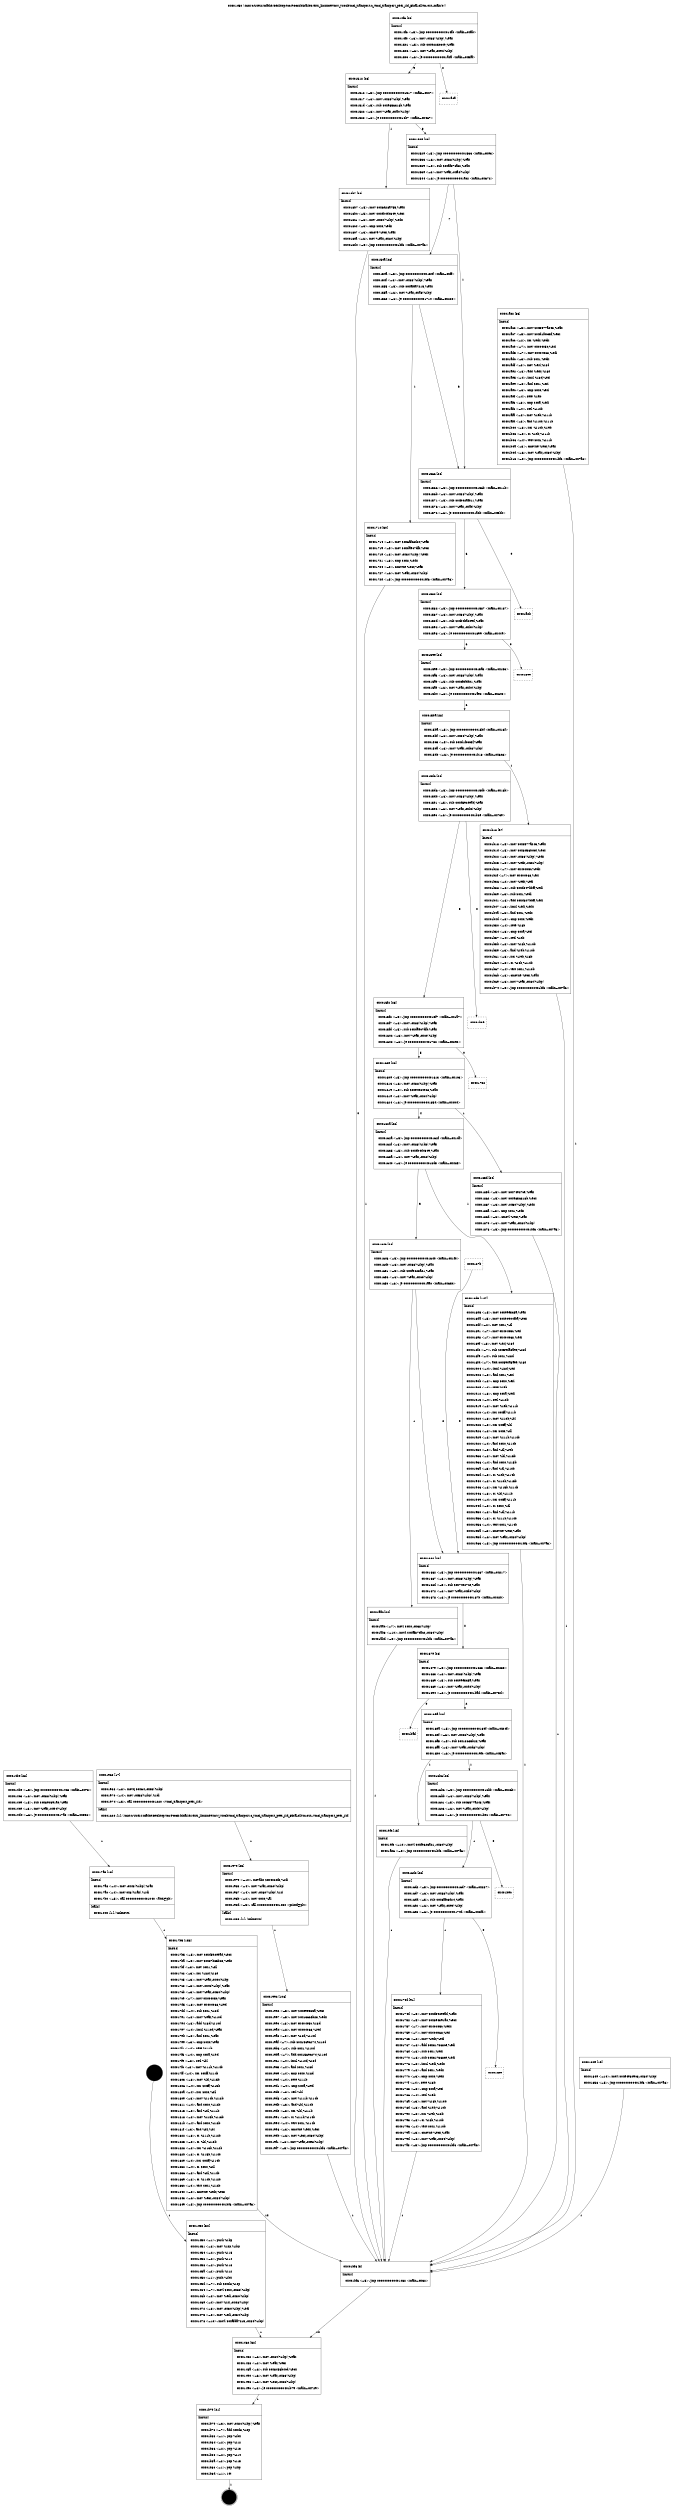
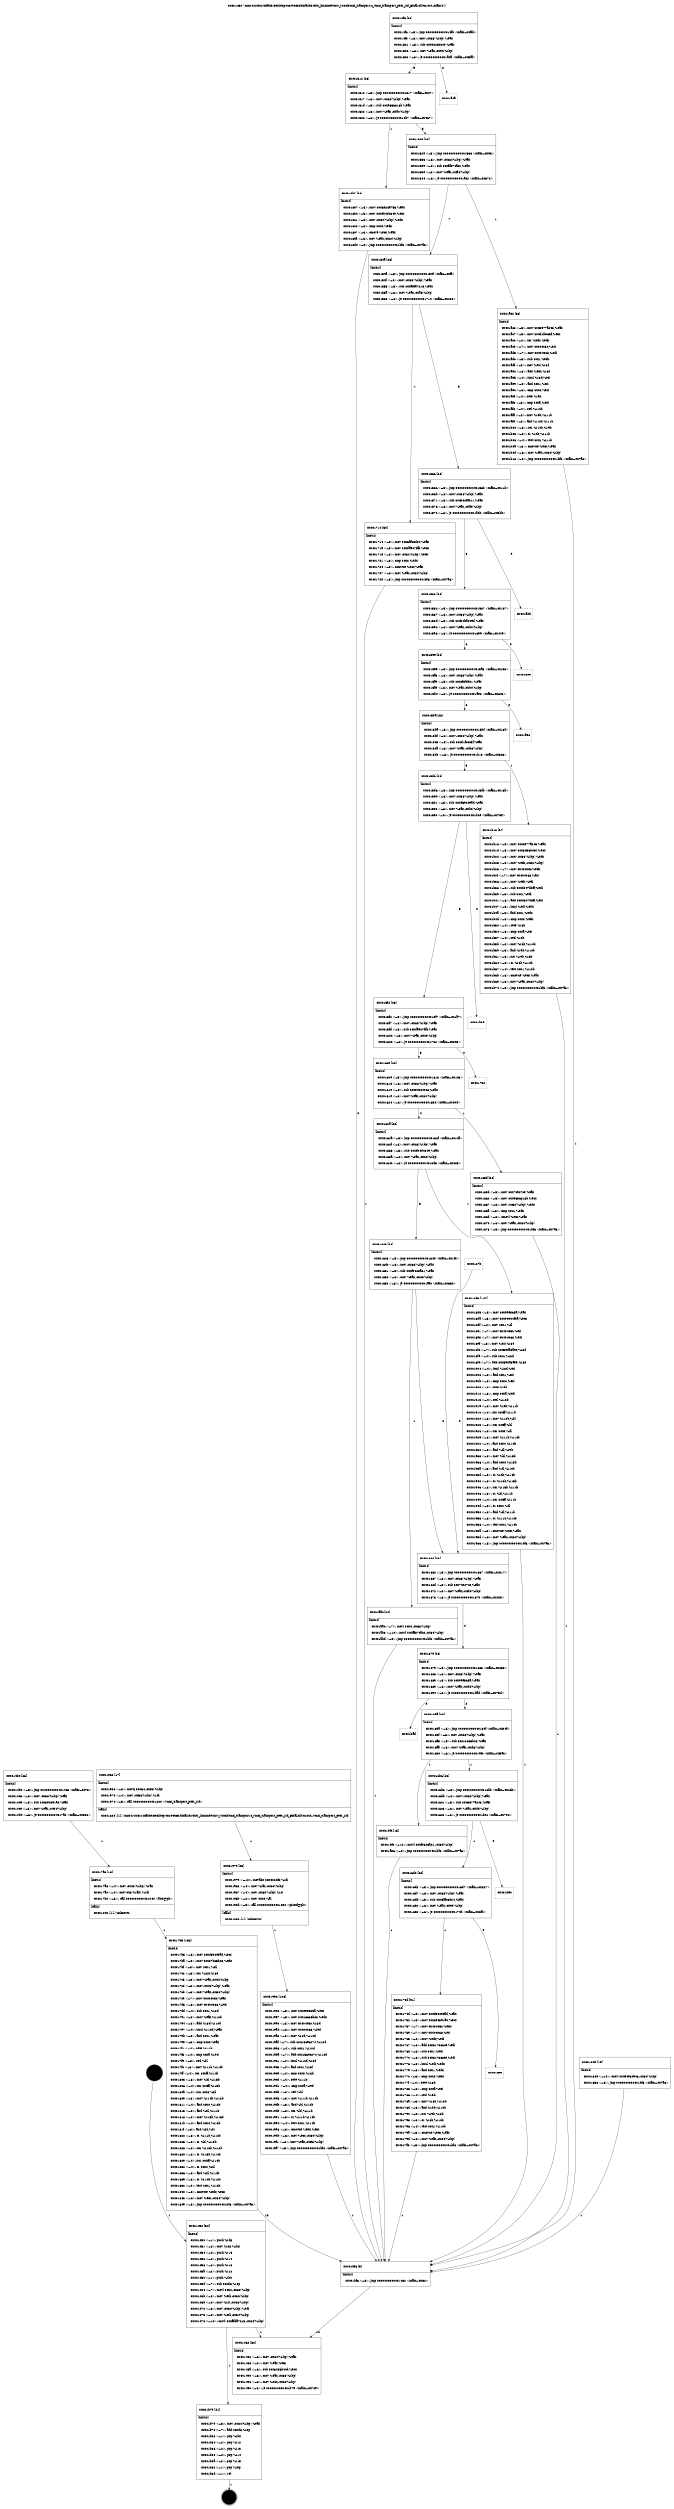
(462, 325) -> (492, 245)
none -> (523, 735)
none -> (465, 765)
(256, 2398) -> (227, 2365)
